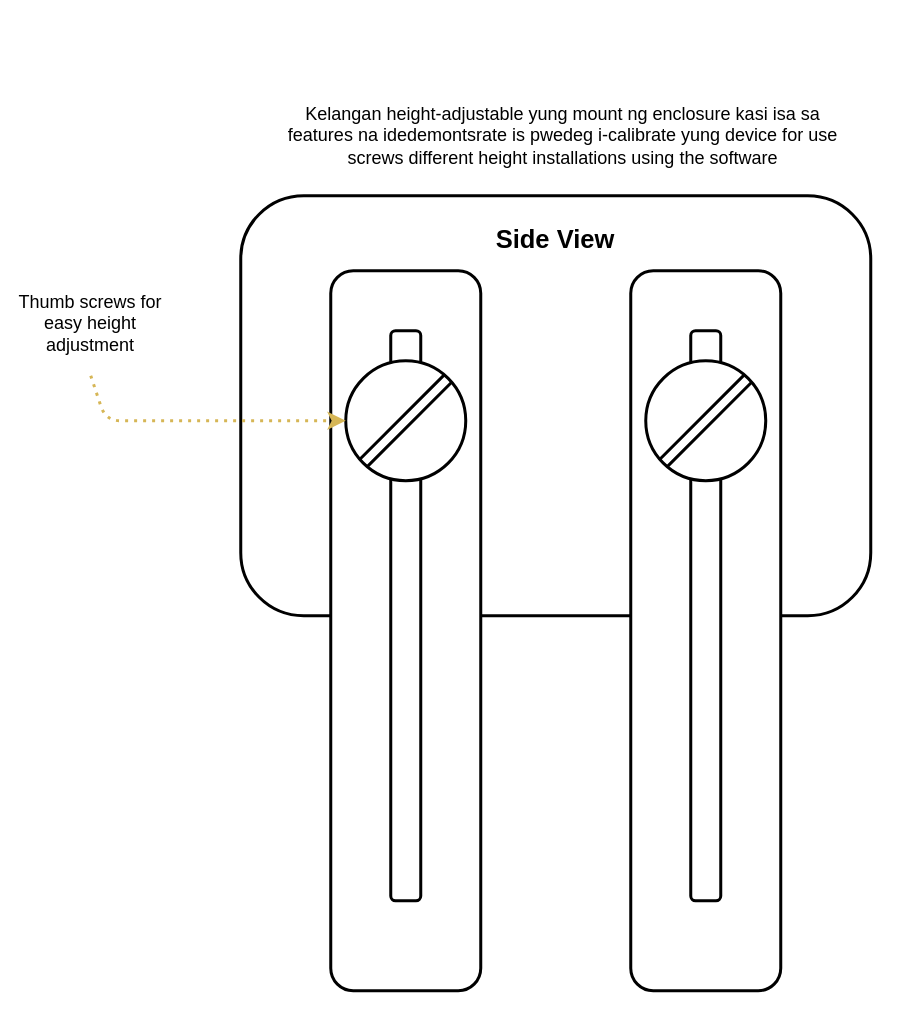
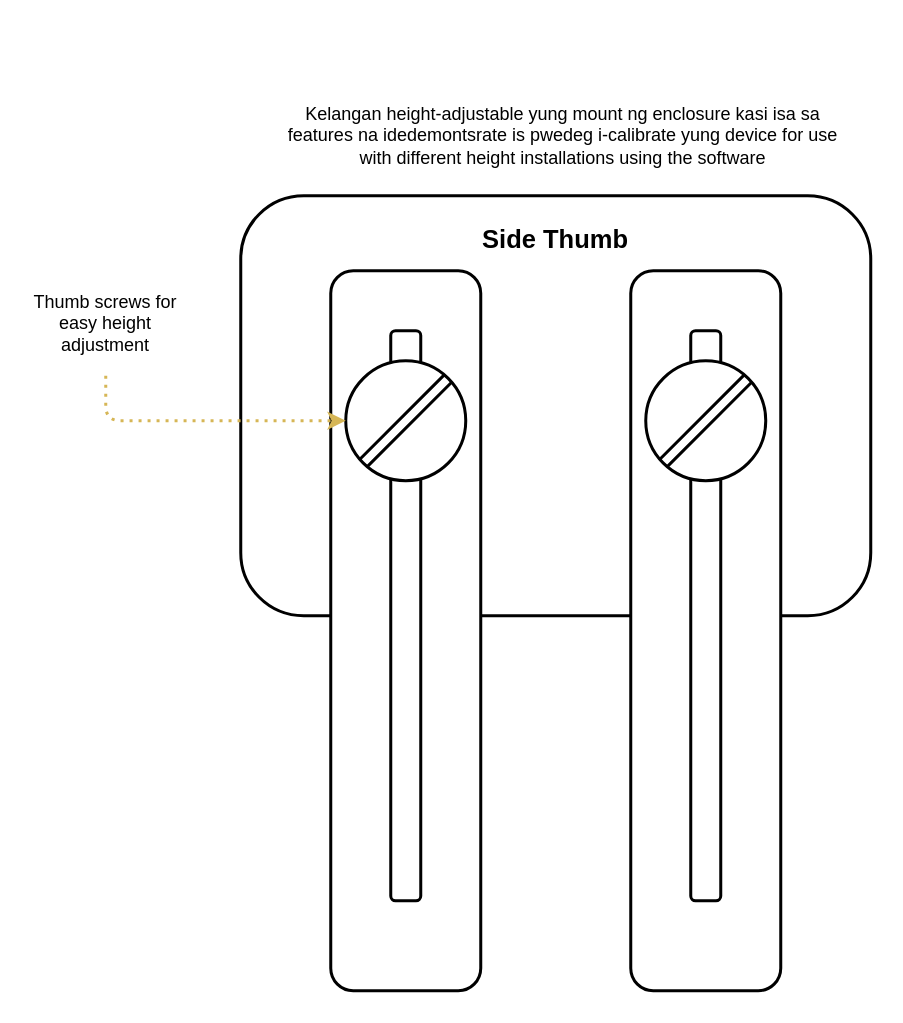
(563, 136) -> (563, 136)
(556, 241) -> (556, 241)
(91, 323) -> (106, 323)
